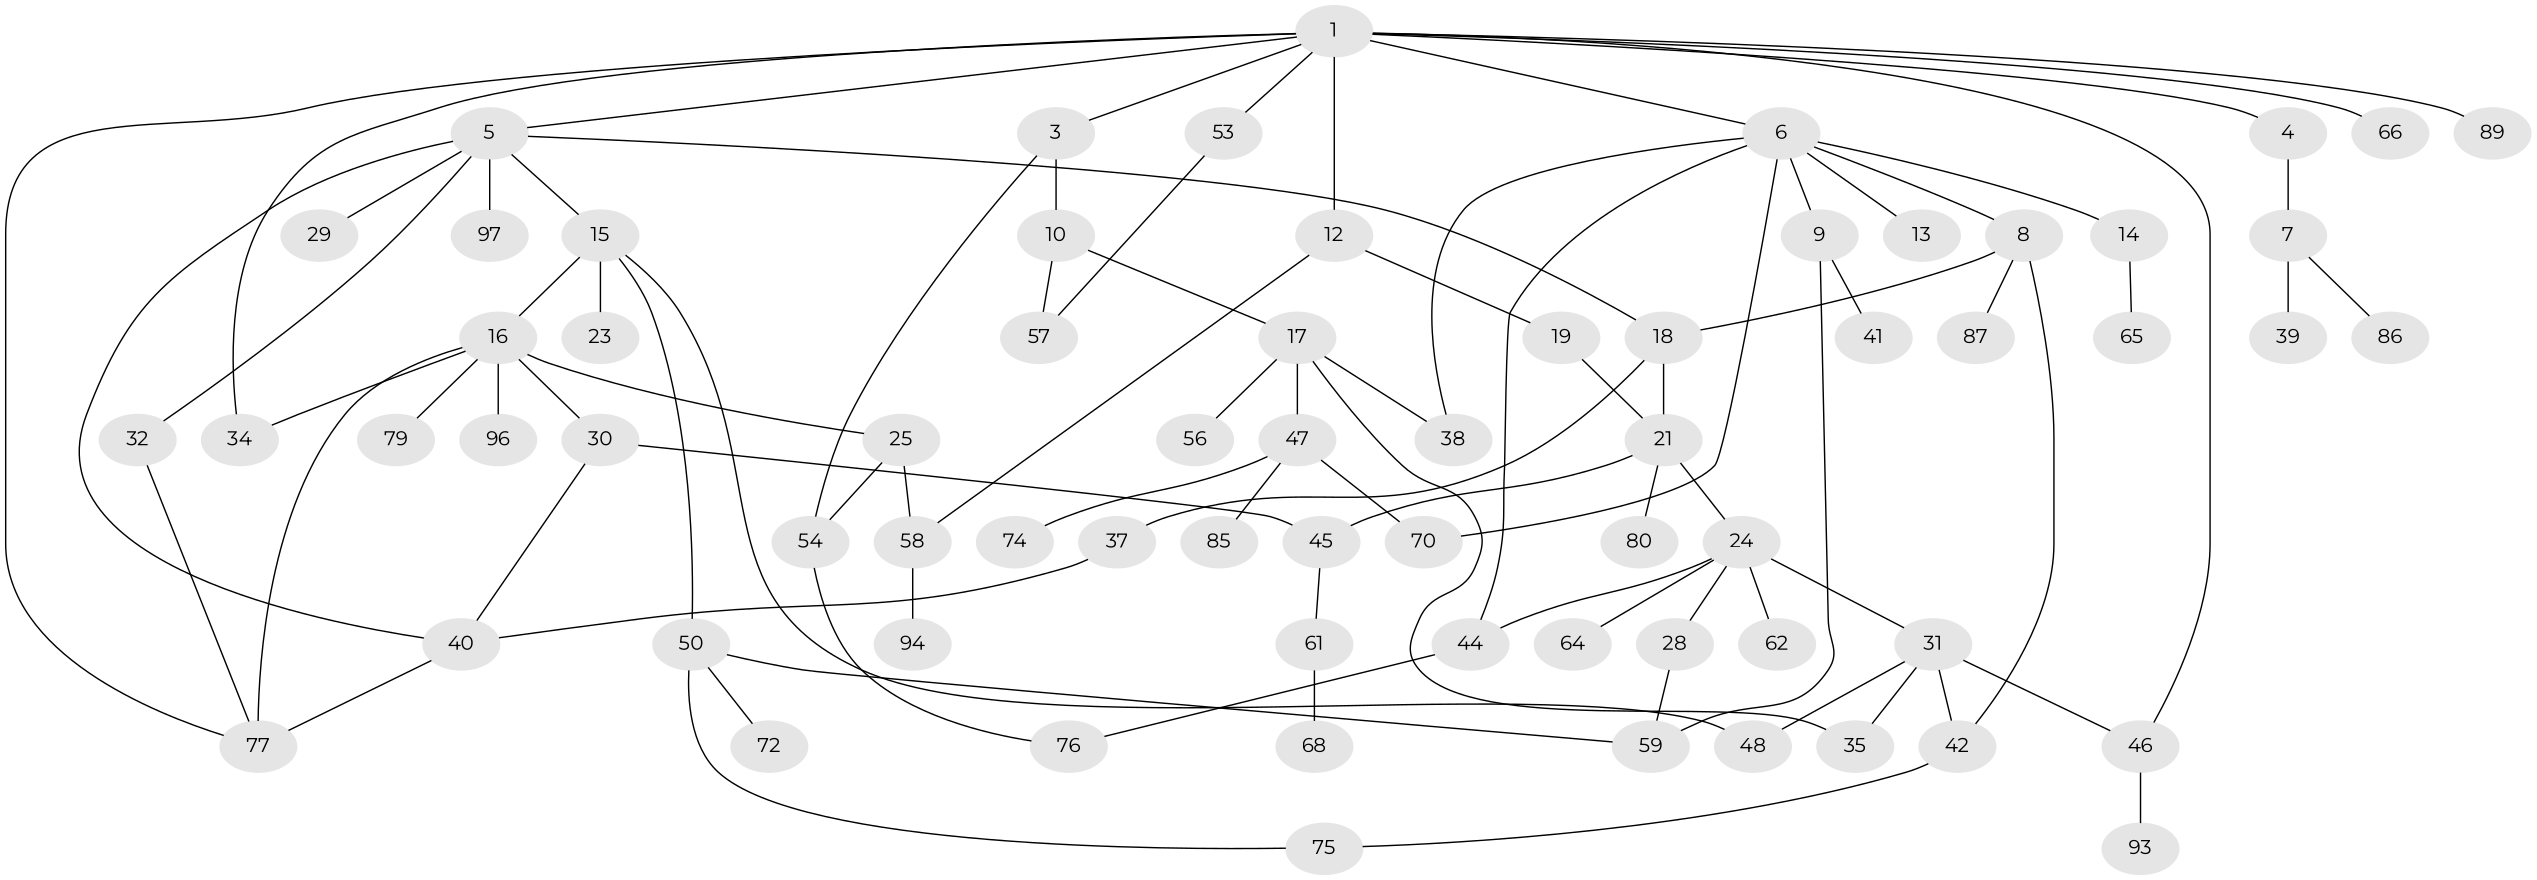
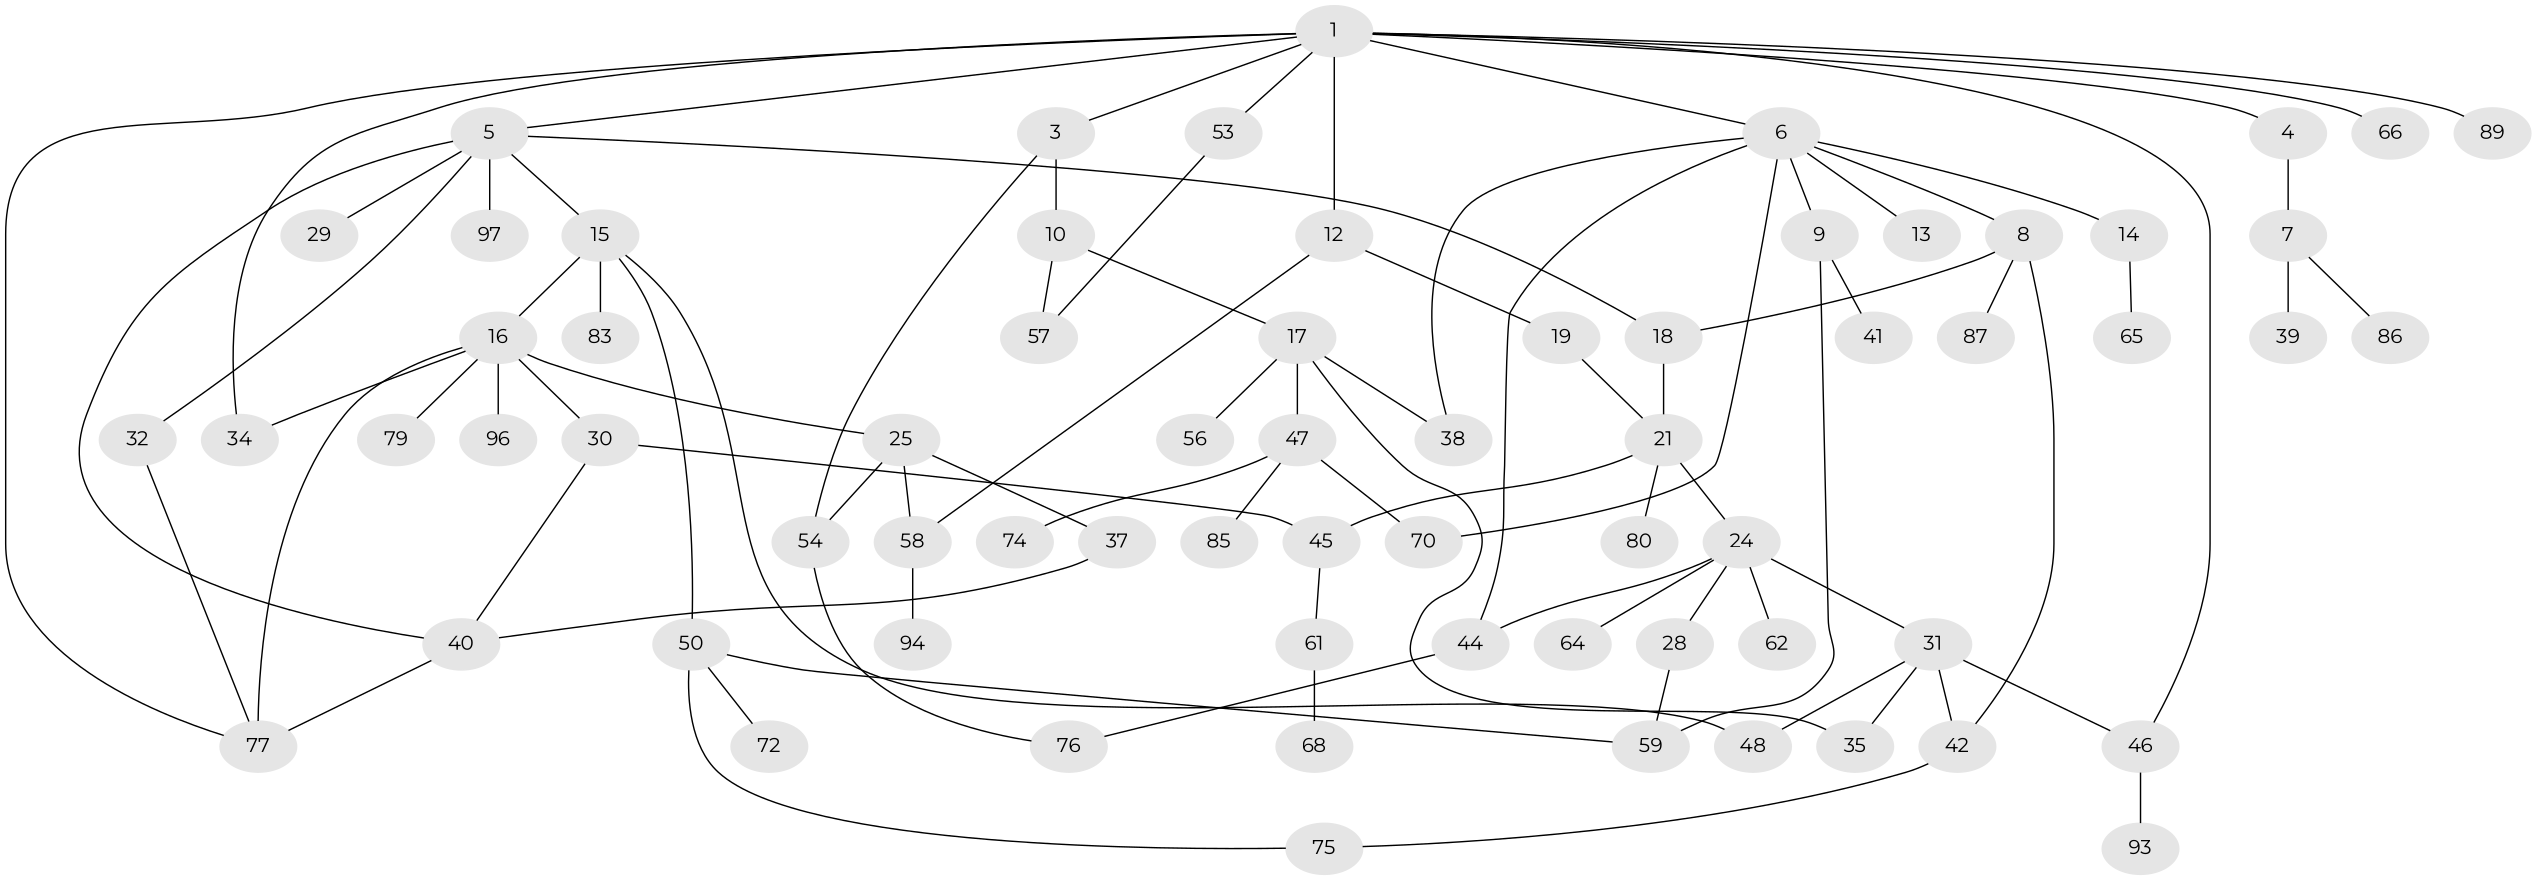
(600, 338) -> (600, 338)
(1414, 493) -> (1017, 494)
